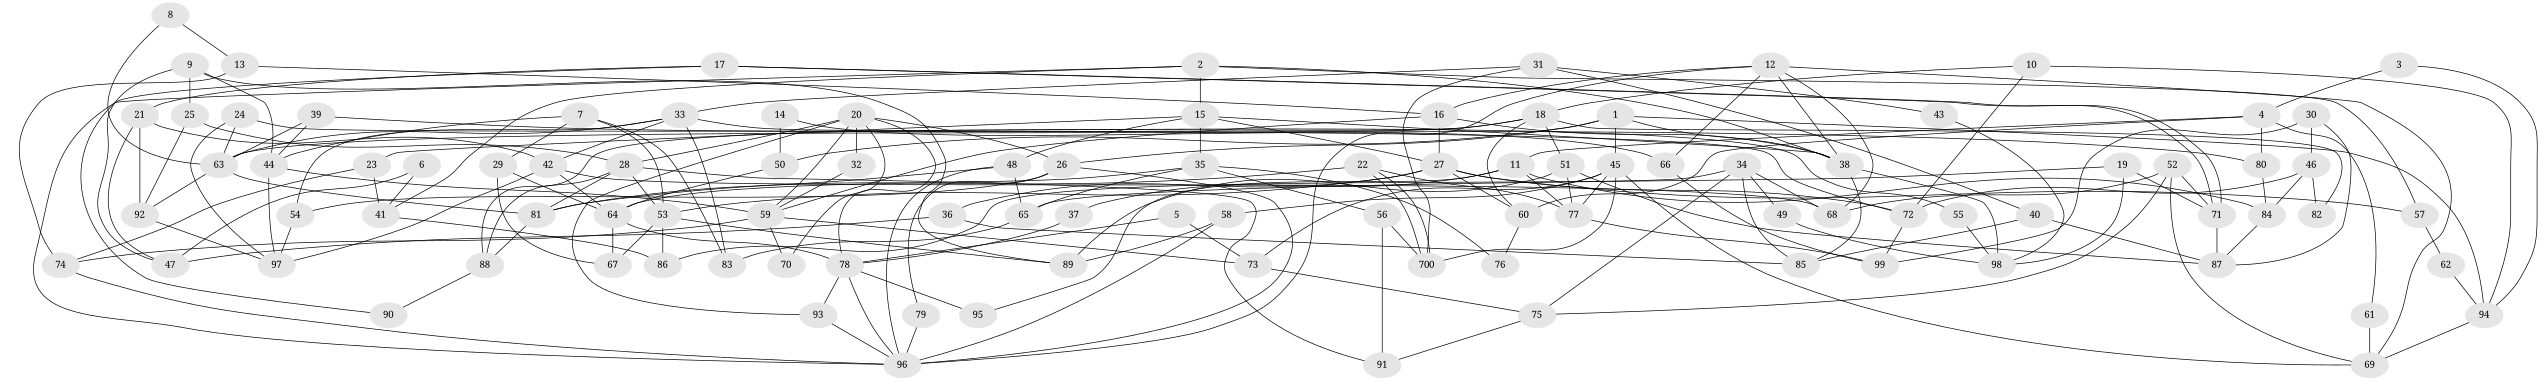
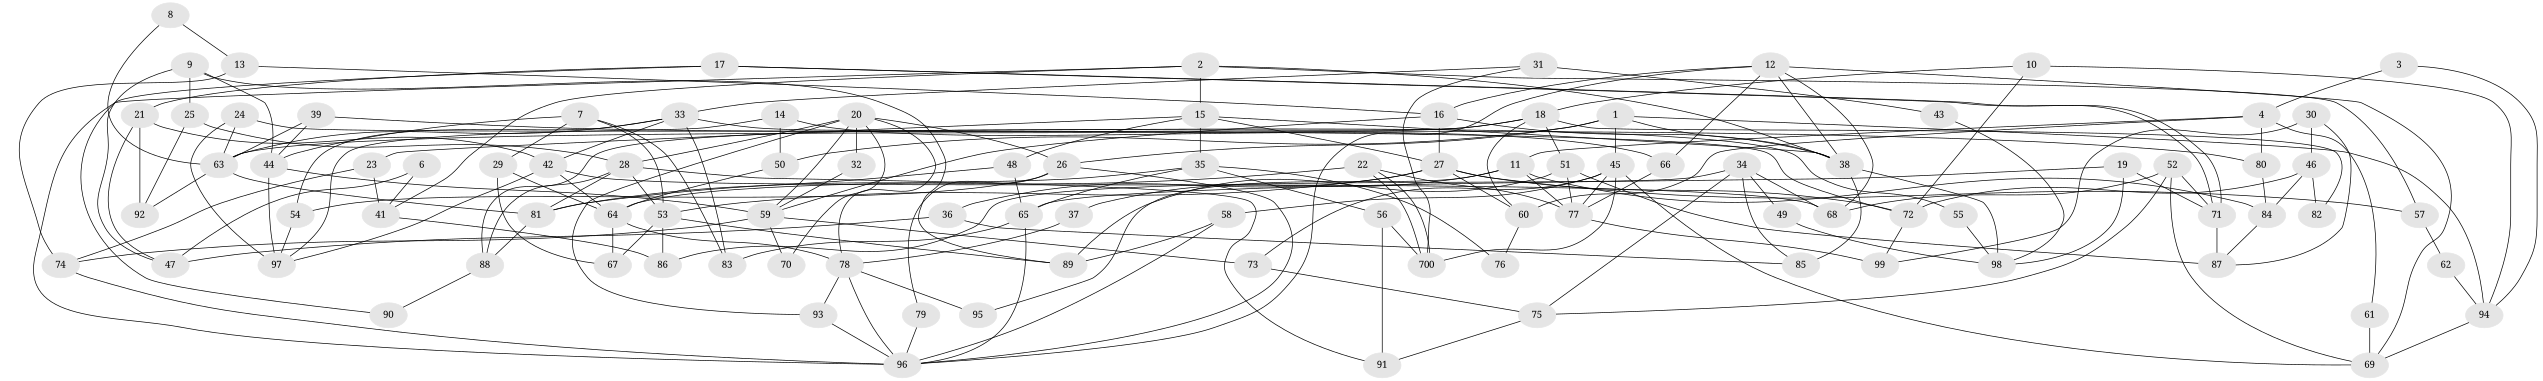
(1177, 215) -> none
(2035, 215) -> none
(1773, 235) -> (1604, 199)
(892, 236) -> (1007, 322)
(211, 241) -> (492, 134)
